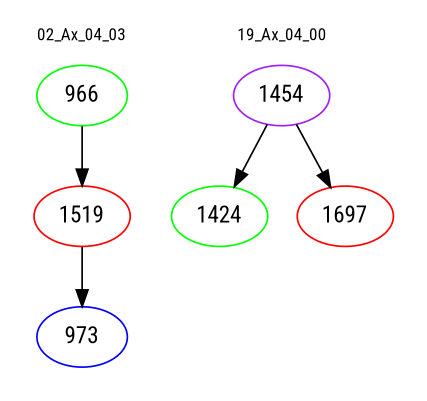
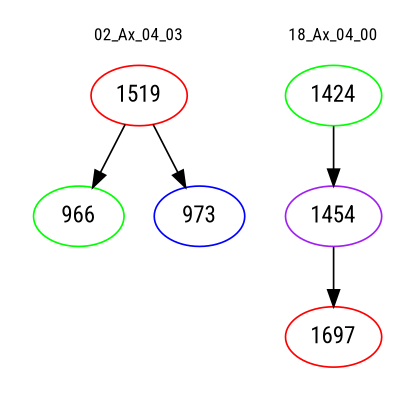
(282, 36) -> (334, 36)
(82, 148) -> (113, 148)
(255, 148) -> (334, 148)
